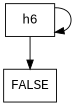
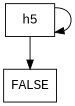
(30, 20) -> (30, 20)
